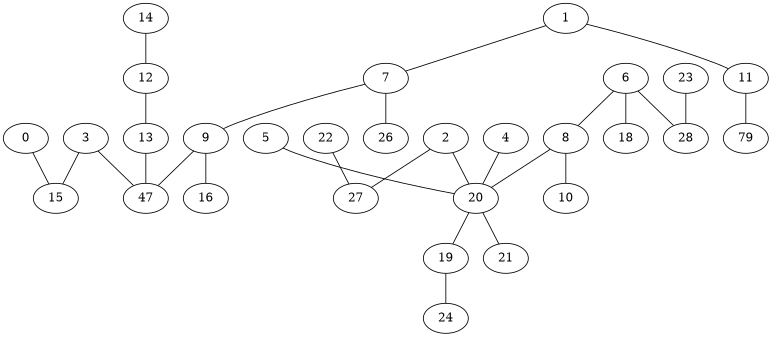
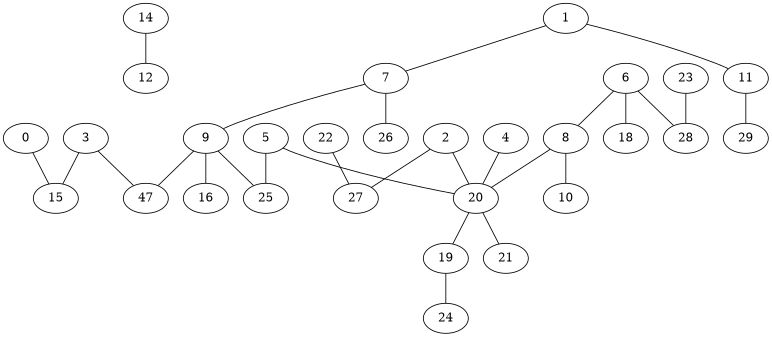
(146, 138) -> none
(746, 138) -> (746, 138)
none -> (266, 198)
